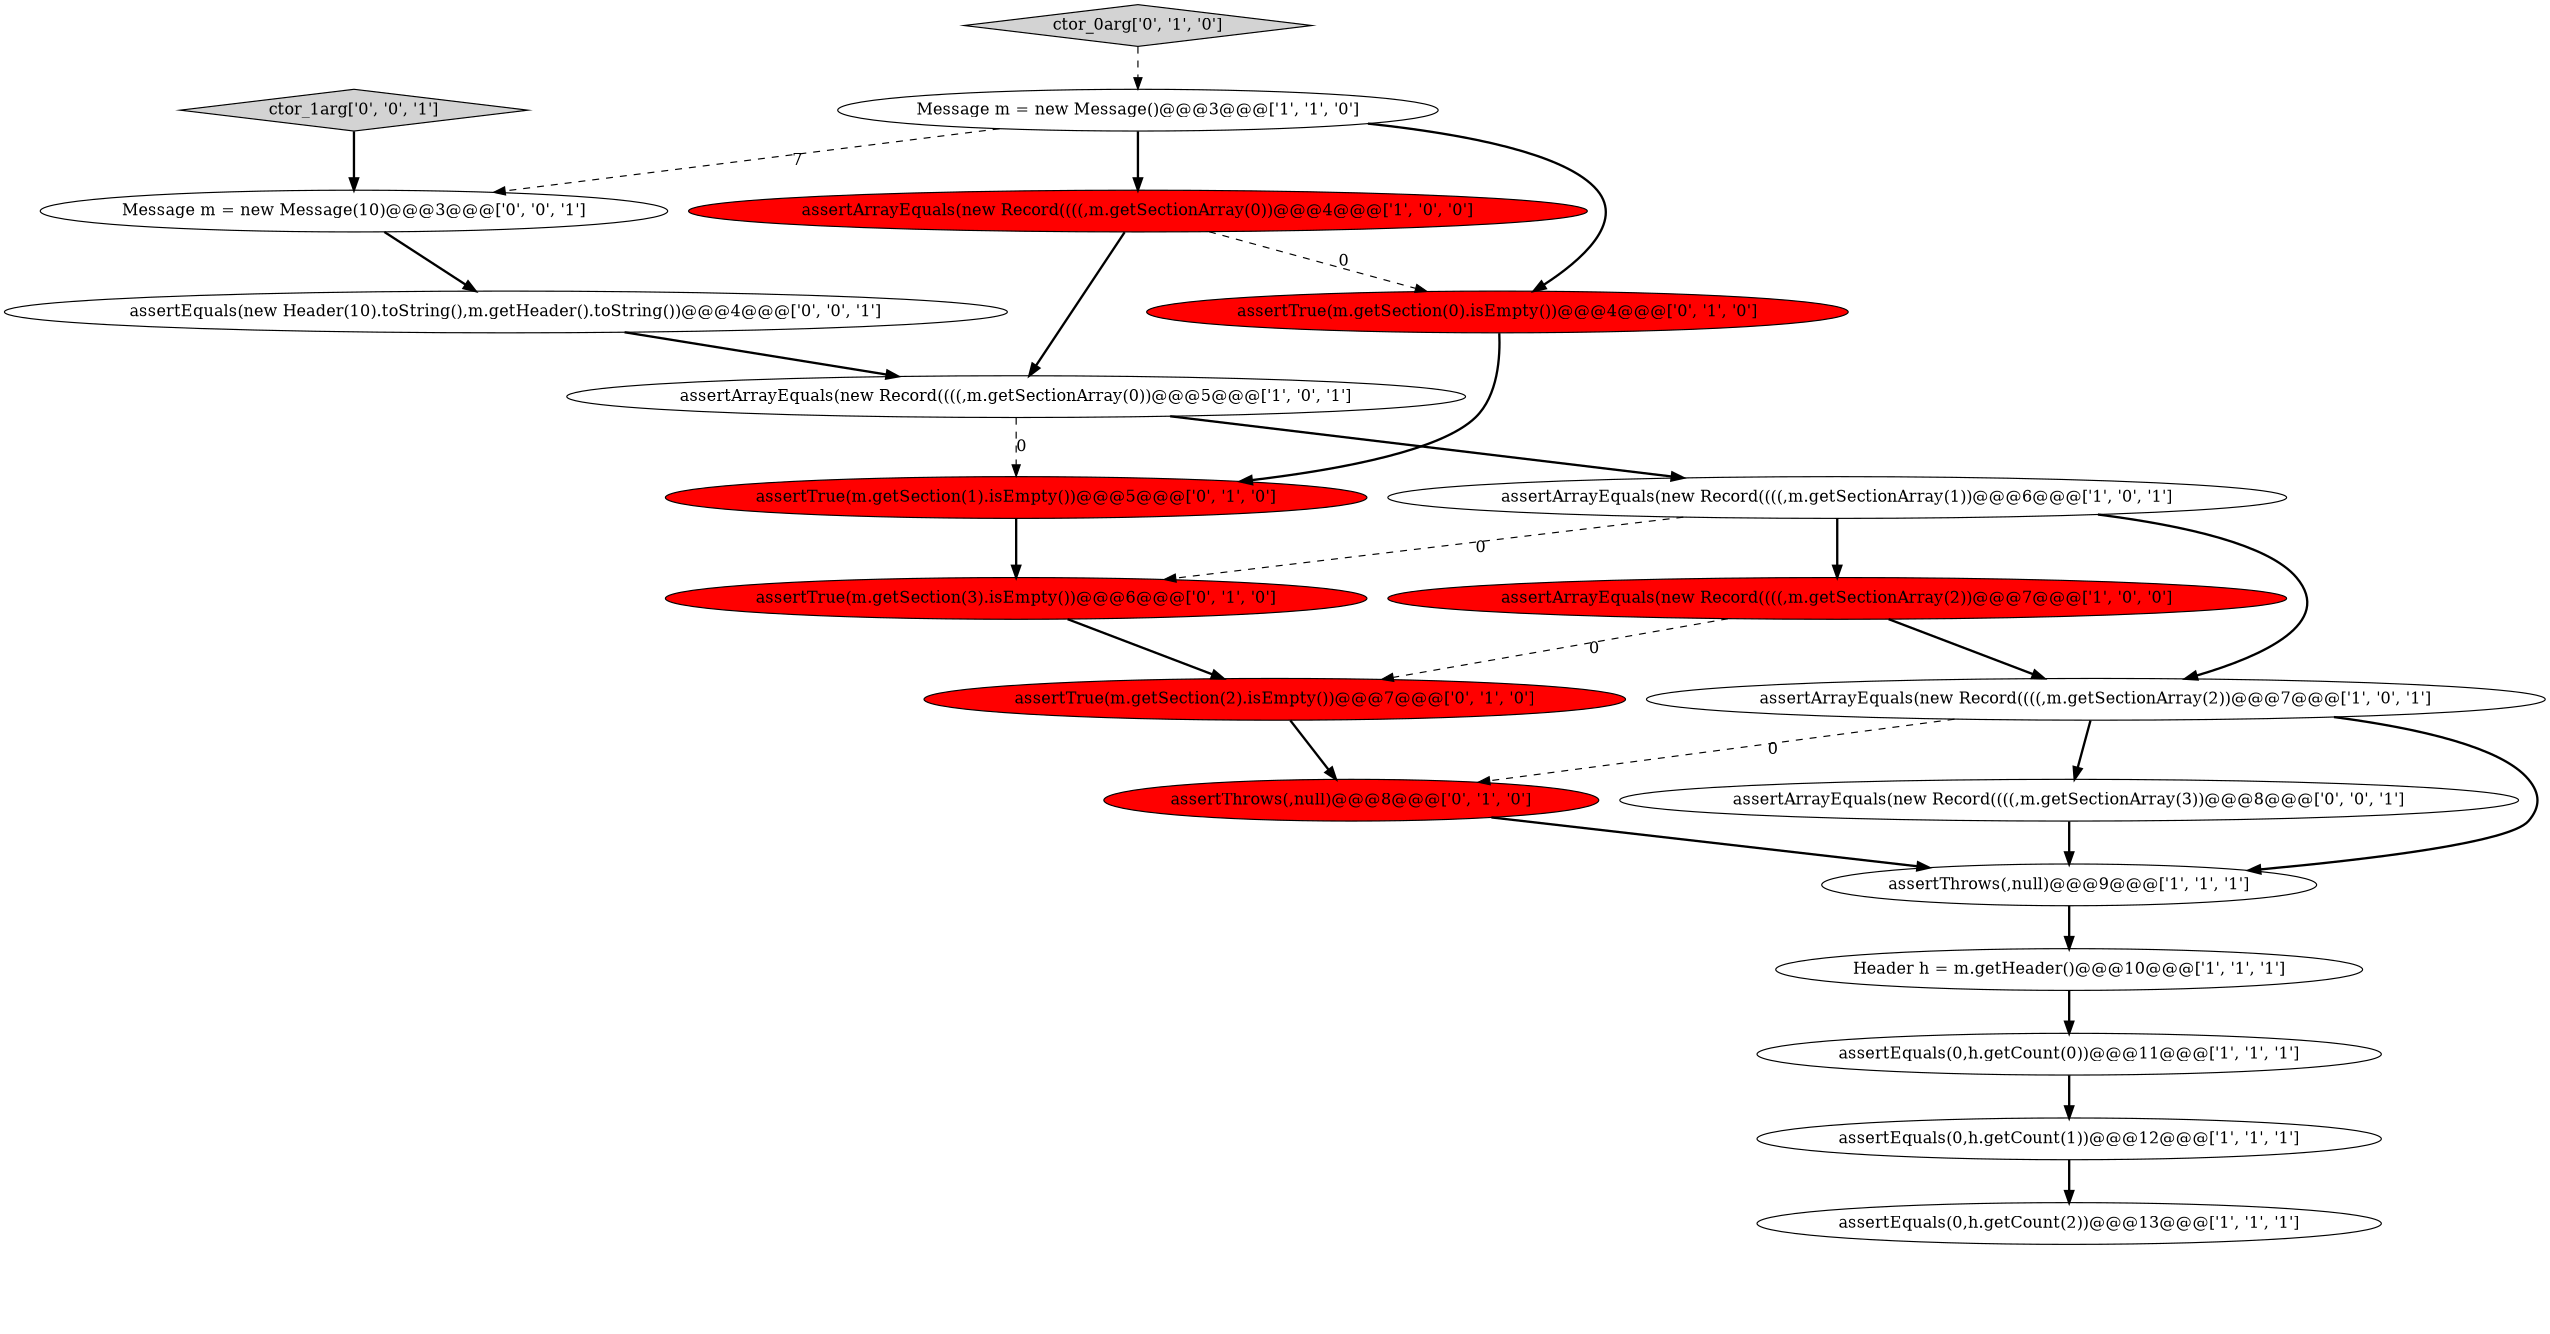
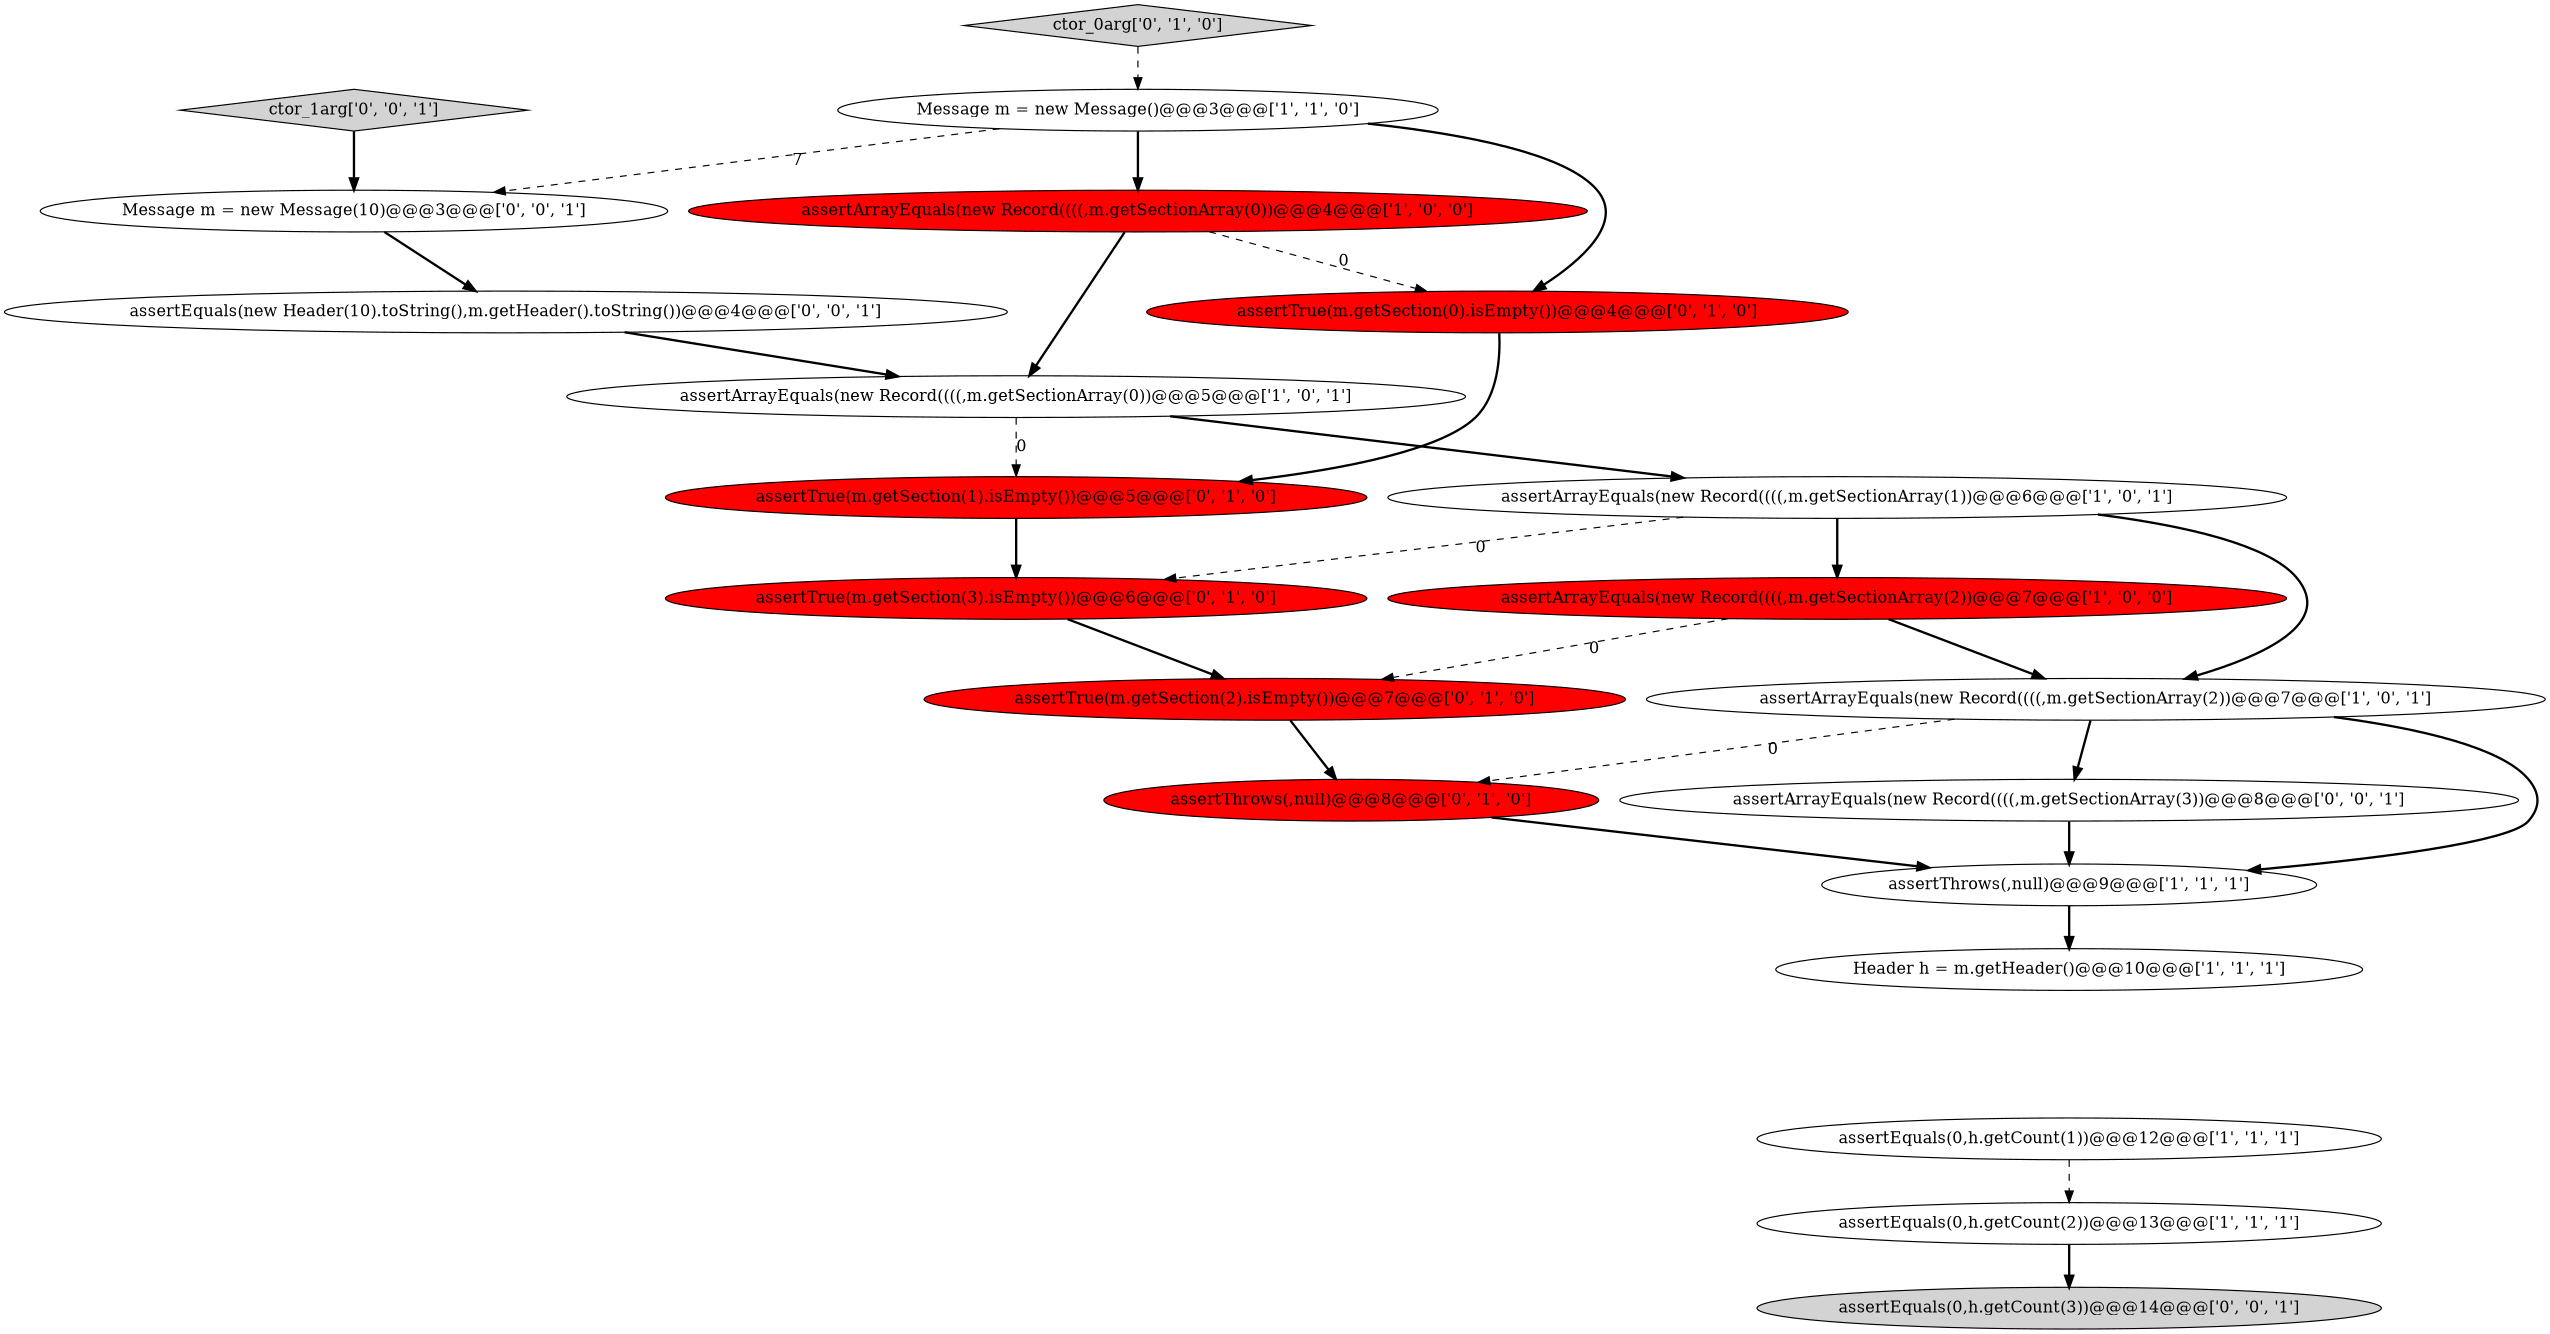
(2069, 1054) -> none
(2069, 1175) -> (2069, 1175)
none -> (2069, 1308)
